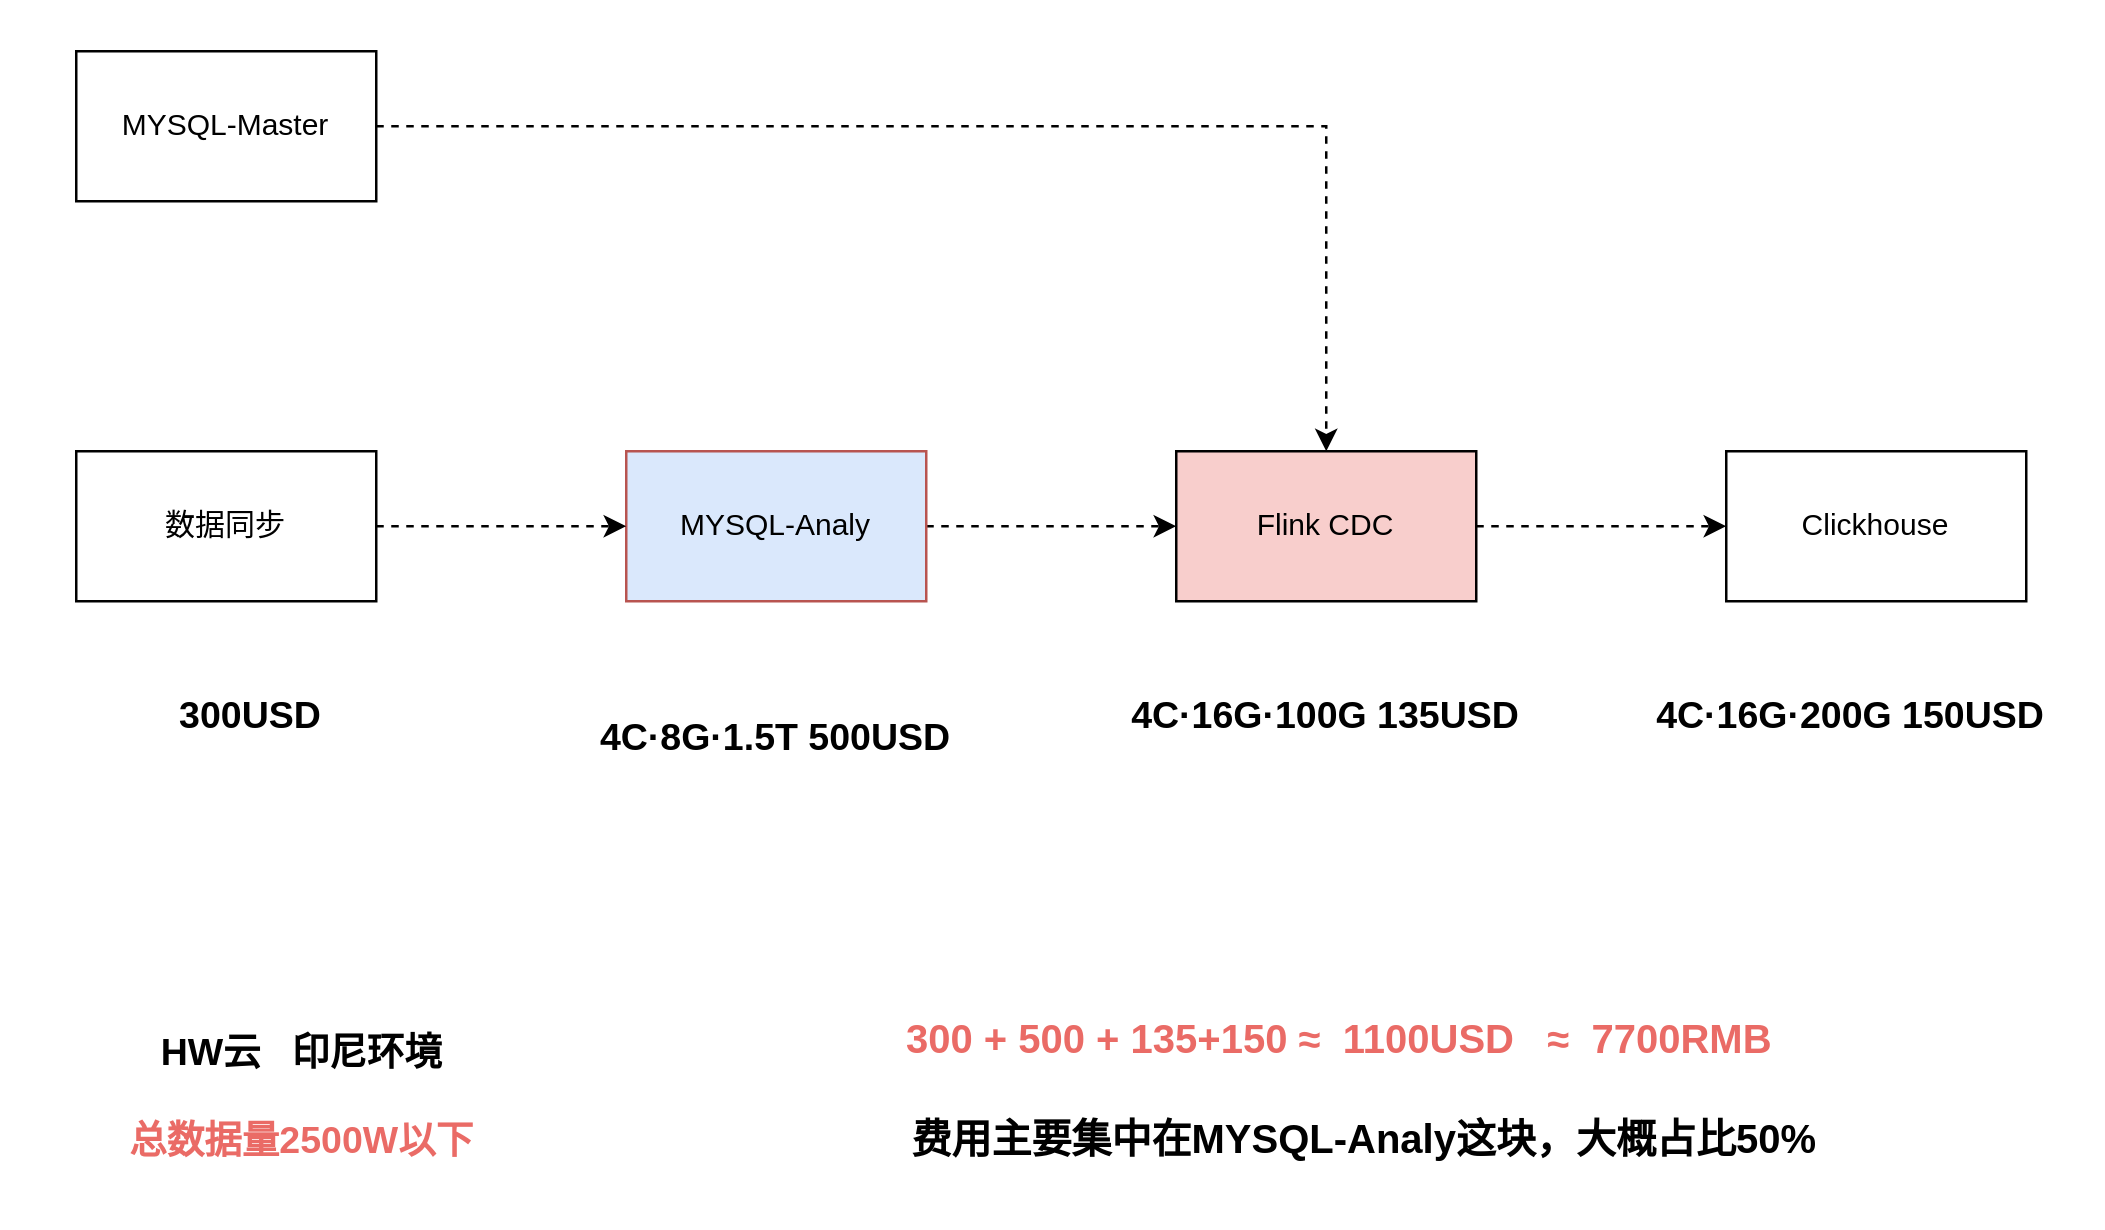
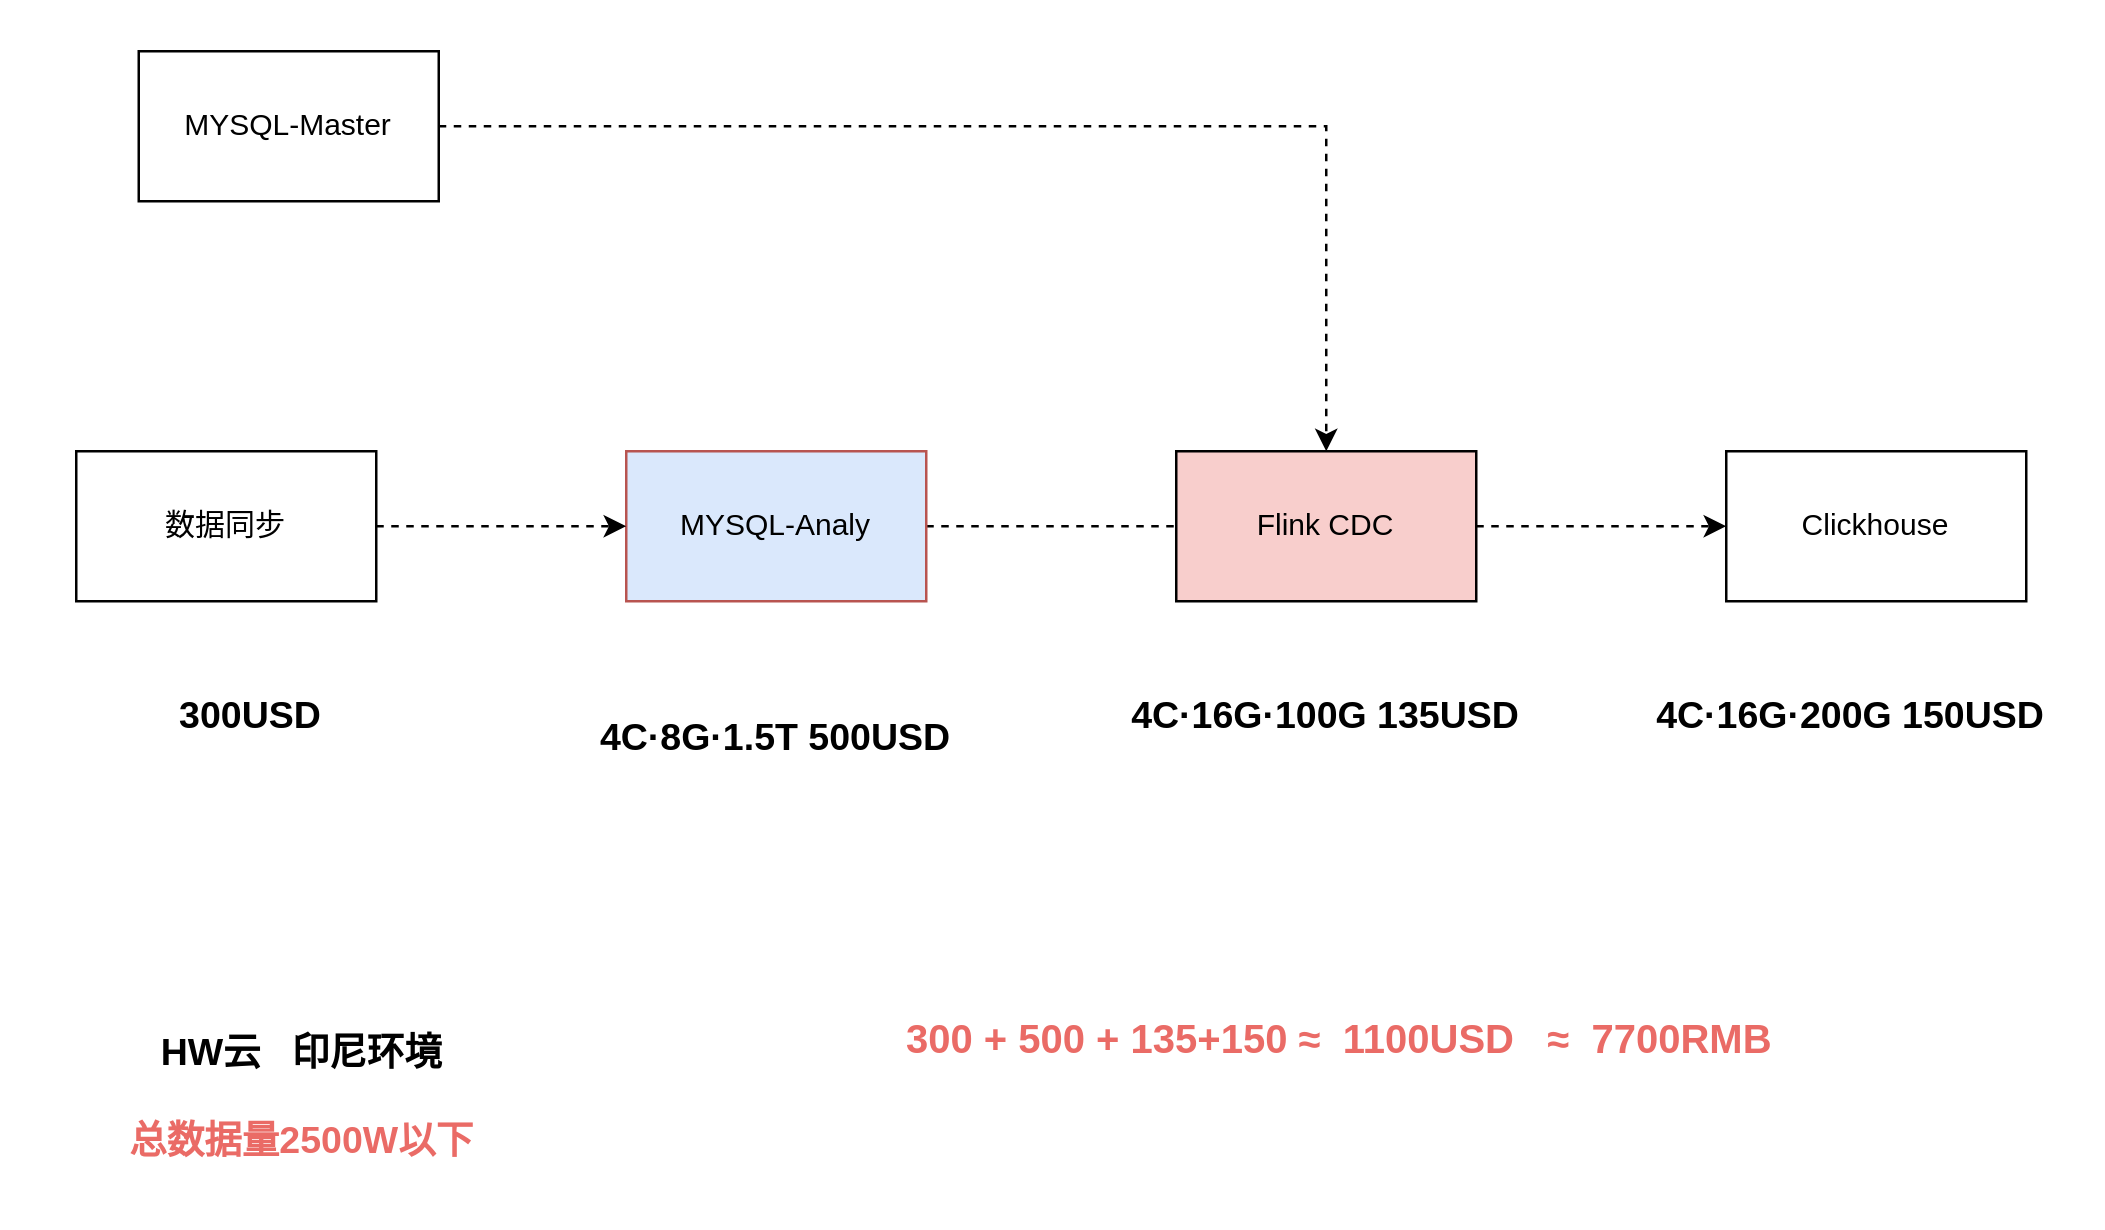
(226, 126) -> (289, 126)
(1158, 526) -> (1166, 526)
(1364, 1139) -> none
